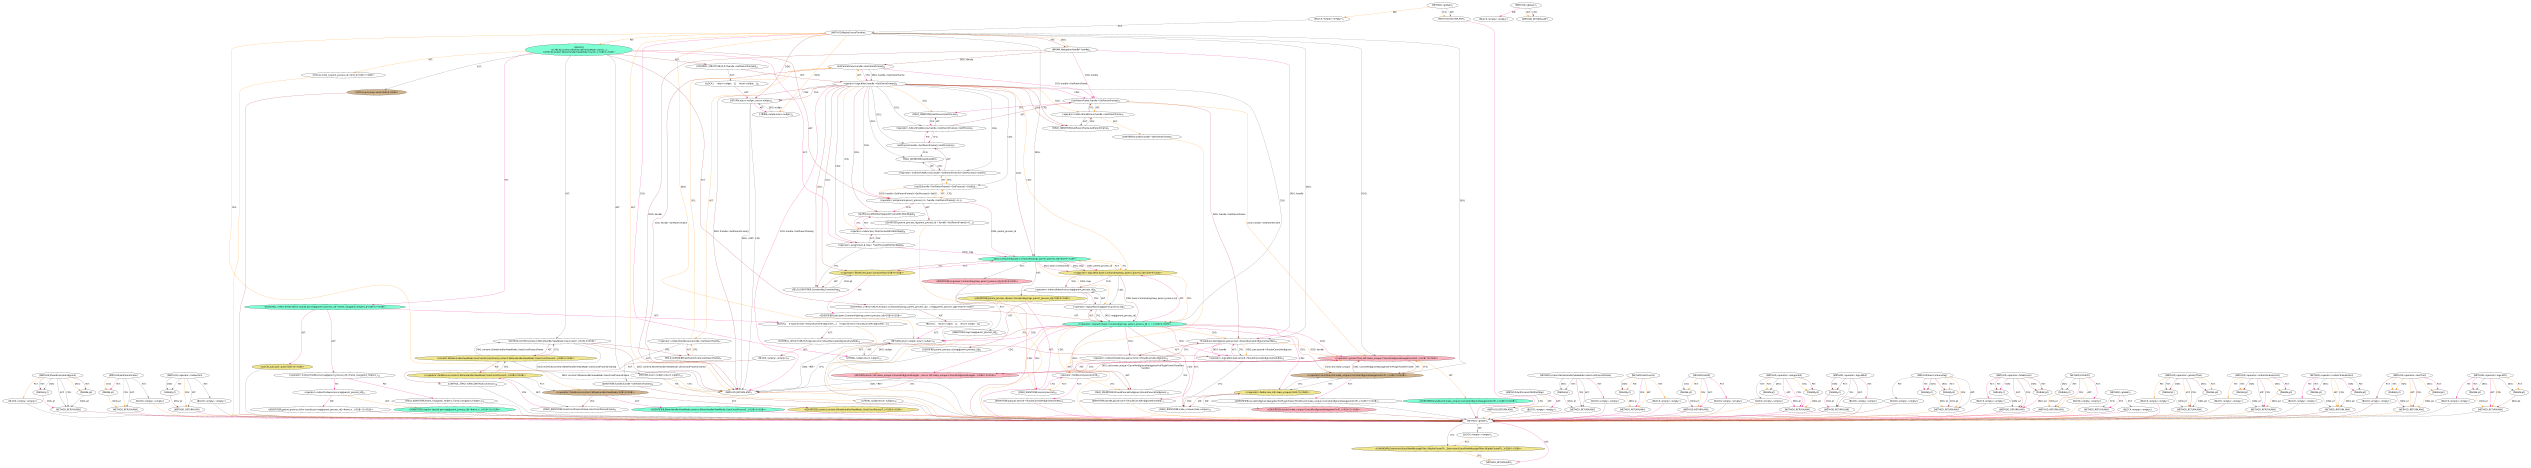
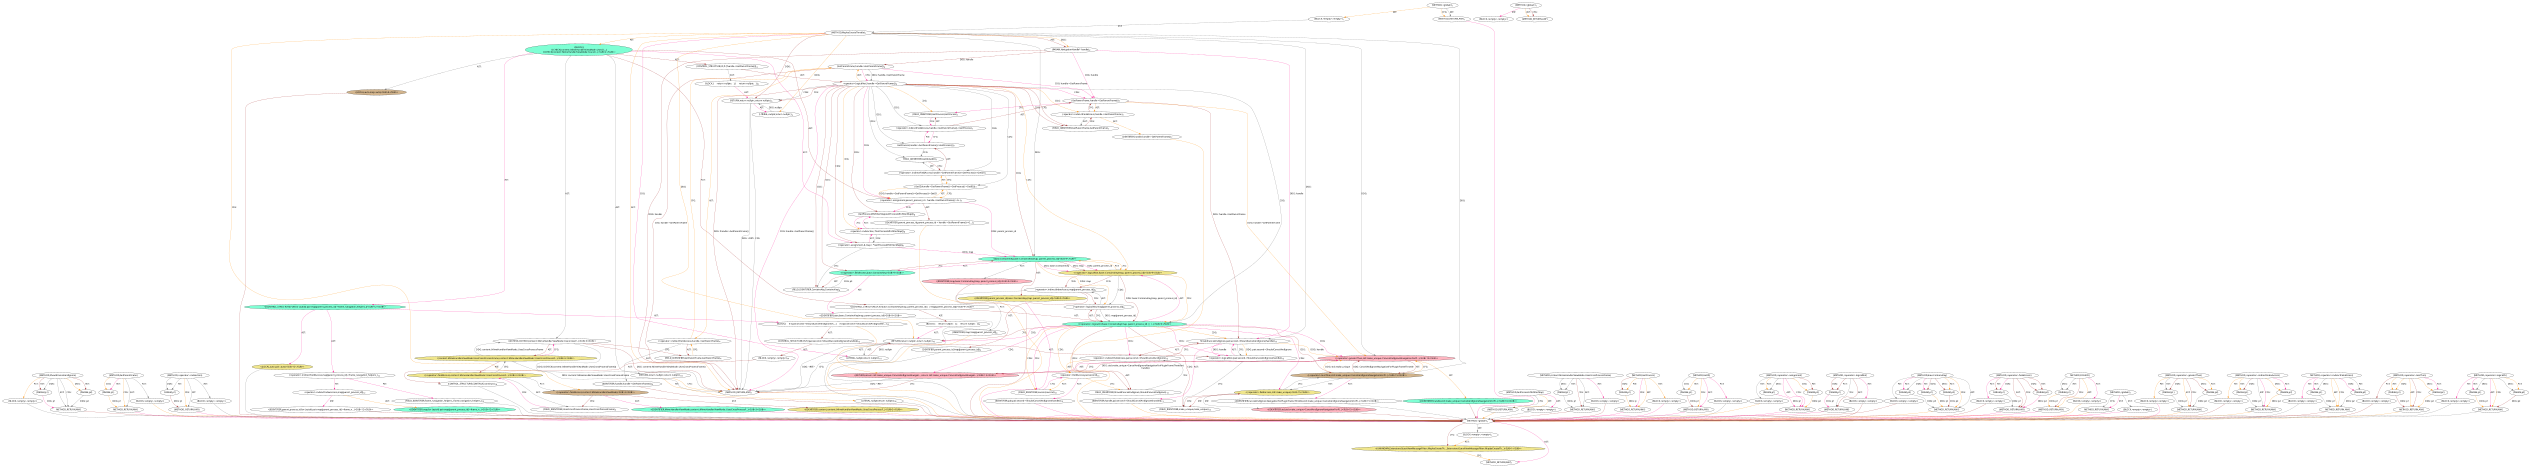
(343, 75) -> none
(872, 273) -> (872, 273)
none -> (1905, 393)
